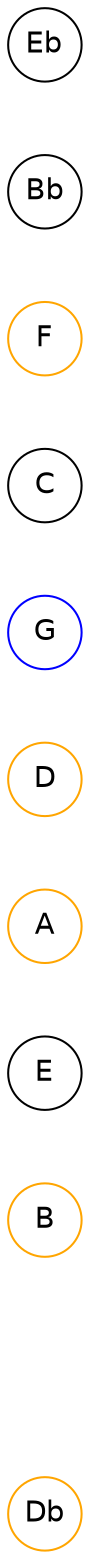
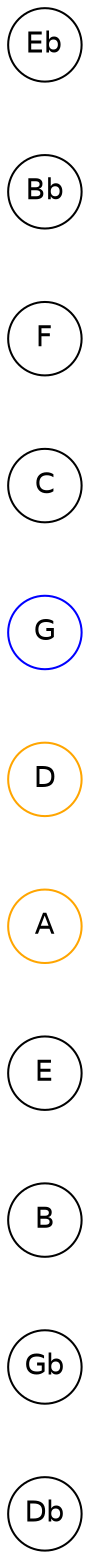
(45, 339) -> (45, 339)
(45, 1220) -> (45, 1220)
none -> (45, 1367)
(45, 1514) -> (45, 1514)
